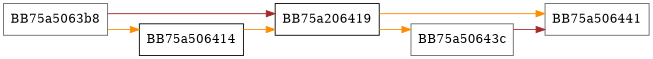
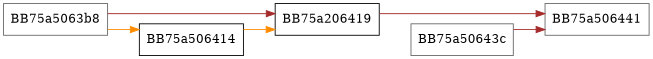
(458, 14) -> (458, 14)
(391, 30) -> none
